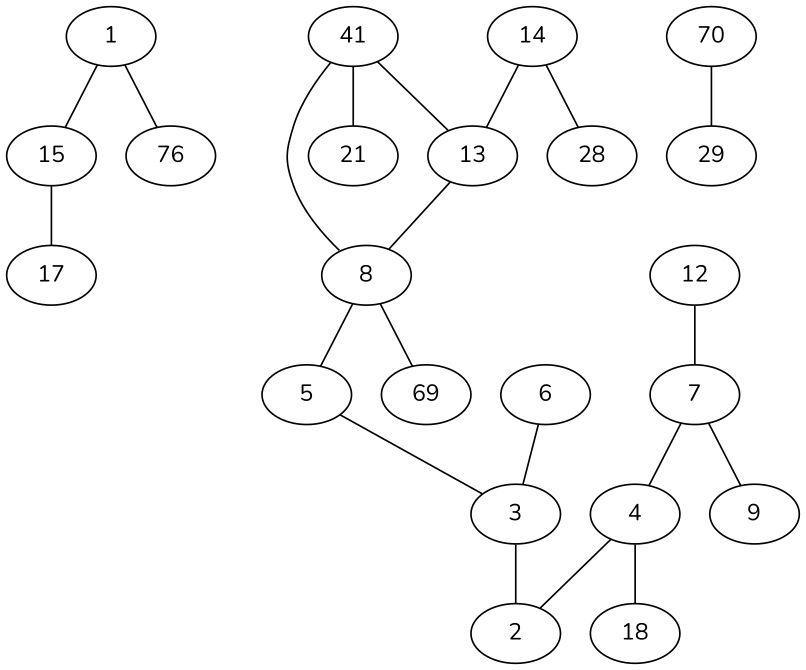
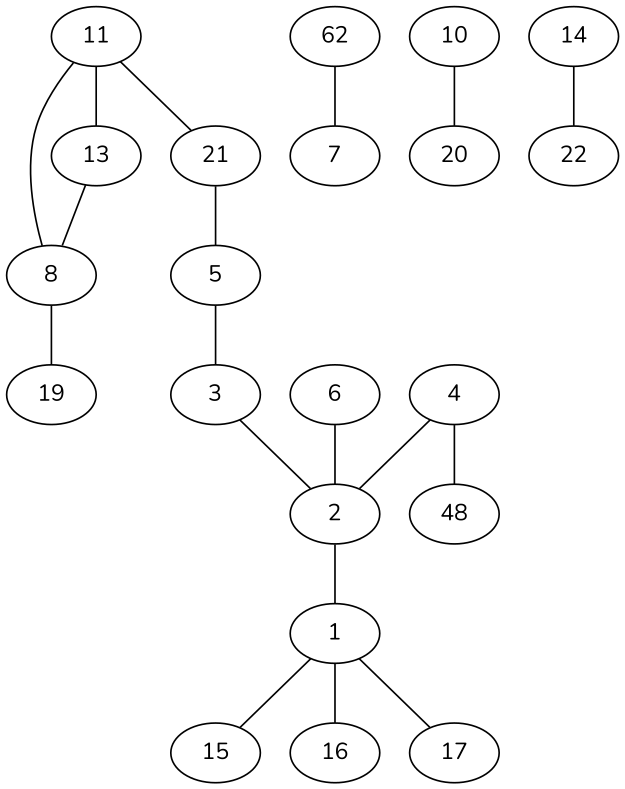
(353, 36) -> (96, 36)
(711, 36) -> (454, 36)
(502, 96) -> none
(171, 156) -> (335, 753)
(592, 156) -> (574, 156)
(711, 156) -> (454, 156)
(51, 216) -> (394, 693)
(695, 275) -> (335, 36)
(337, 335) -> (216, 216)
(426, 395) -> (51, 395)
(665, 454) -> none
(531, 455) -> (335, 455)
(755, 514) -> none
none -> (335, 574)
(635, 633) -> (454, 514)
